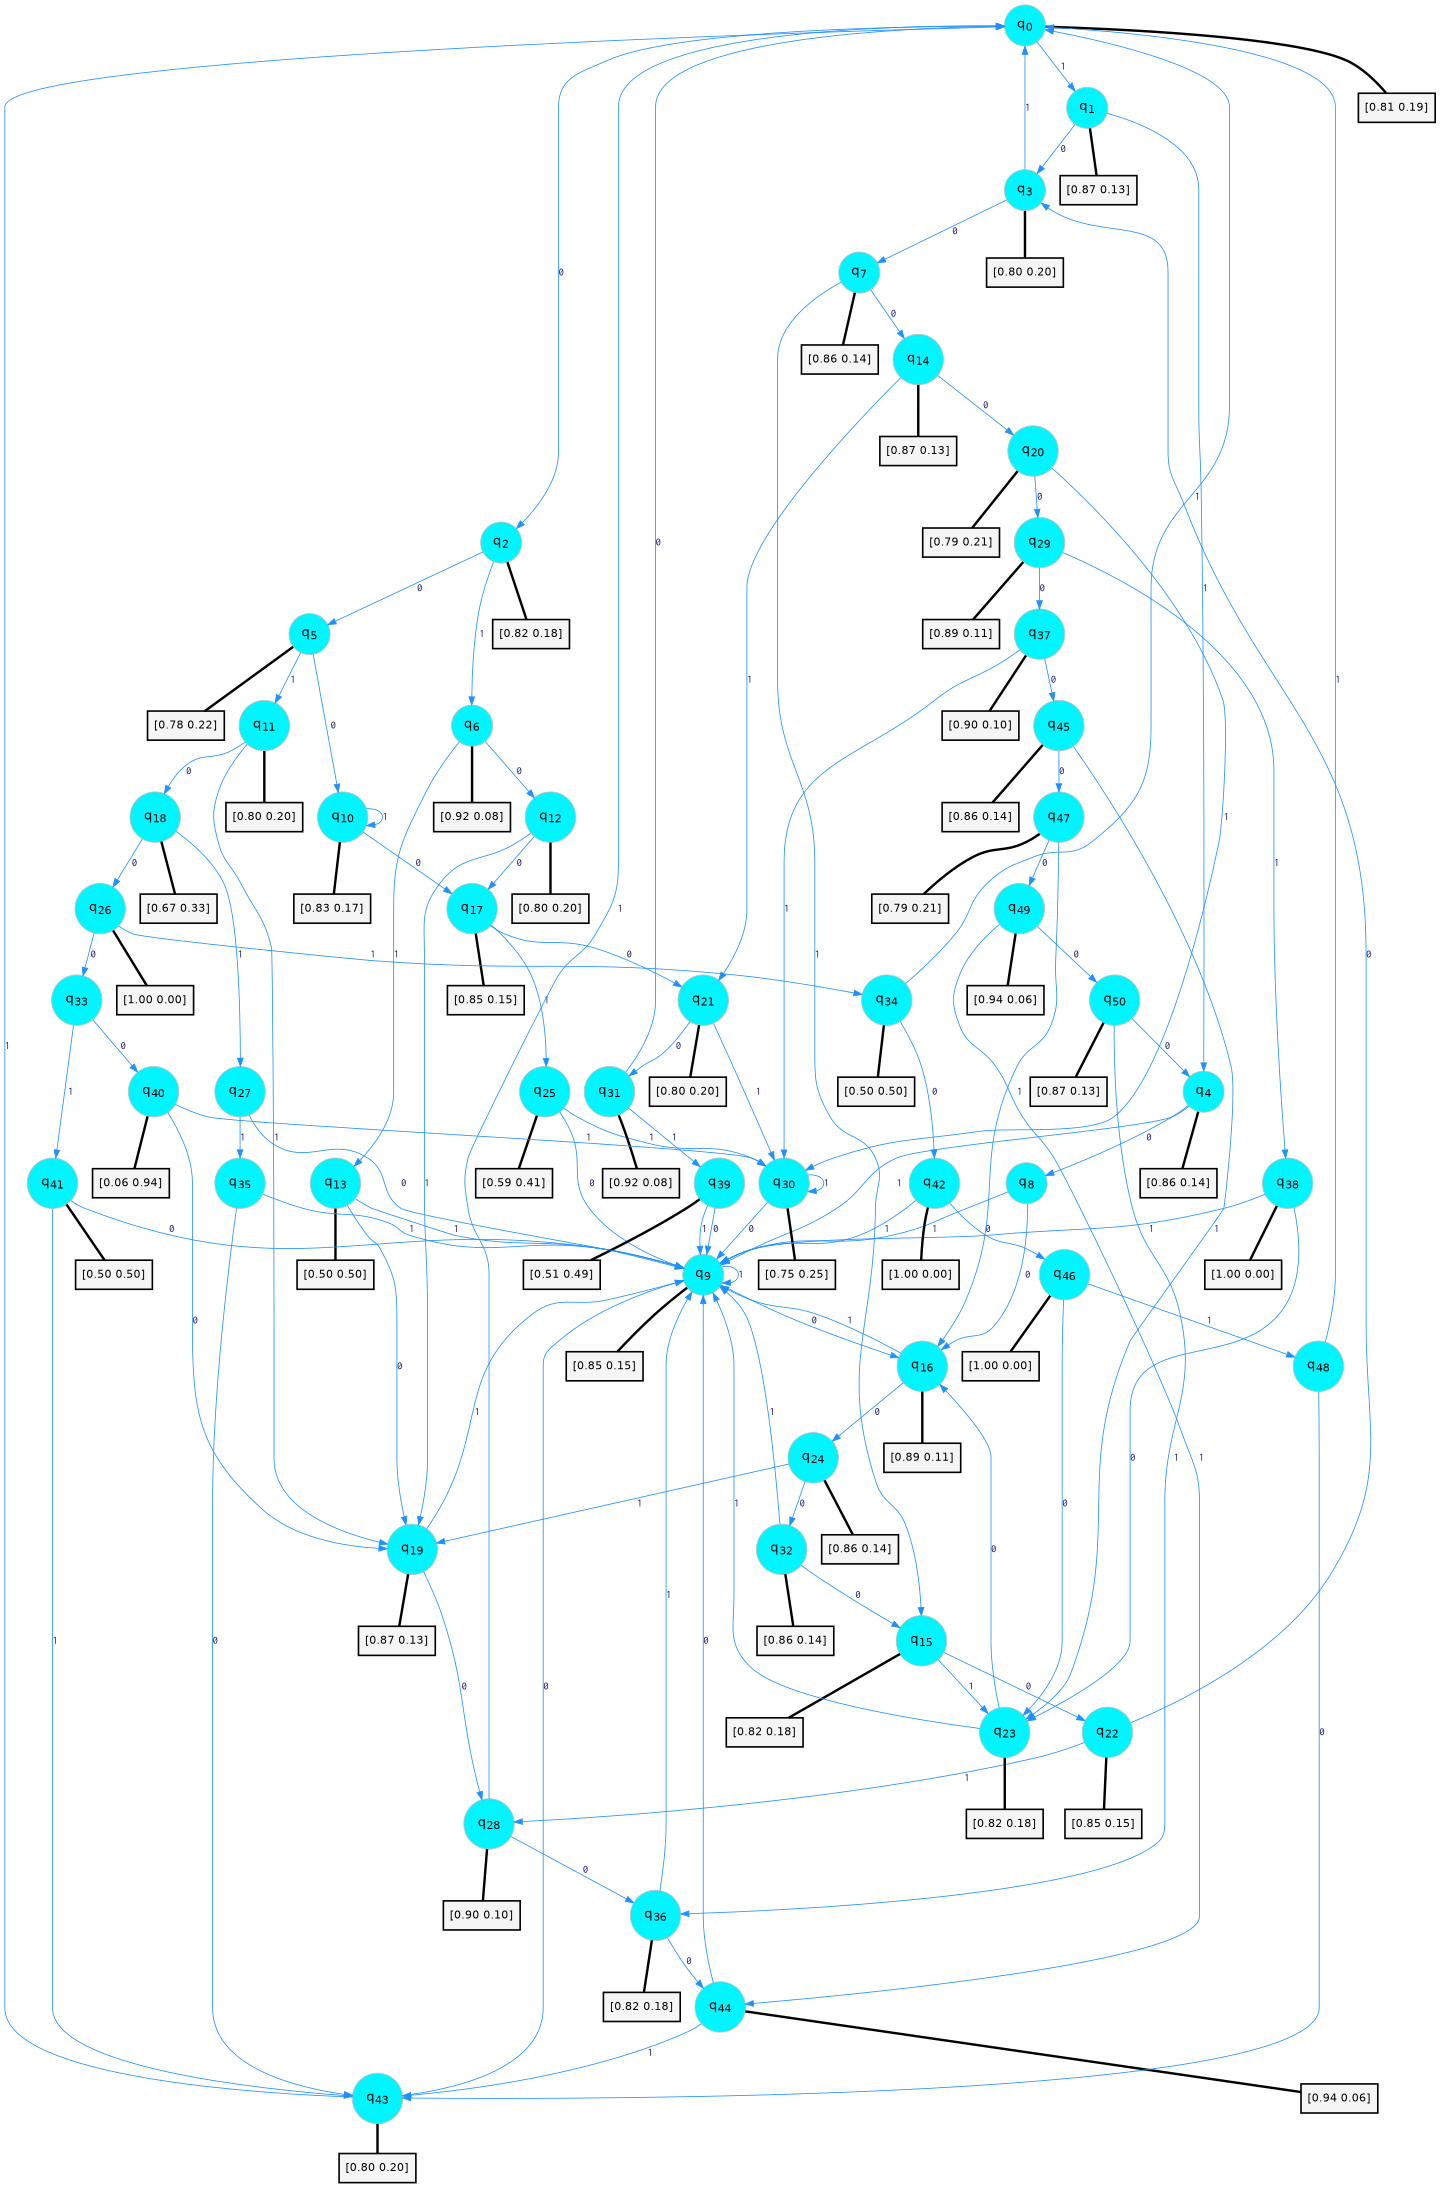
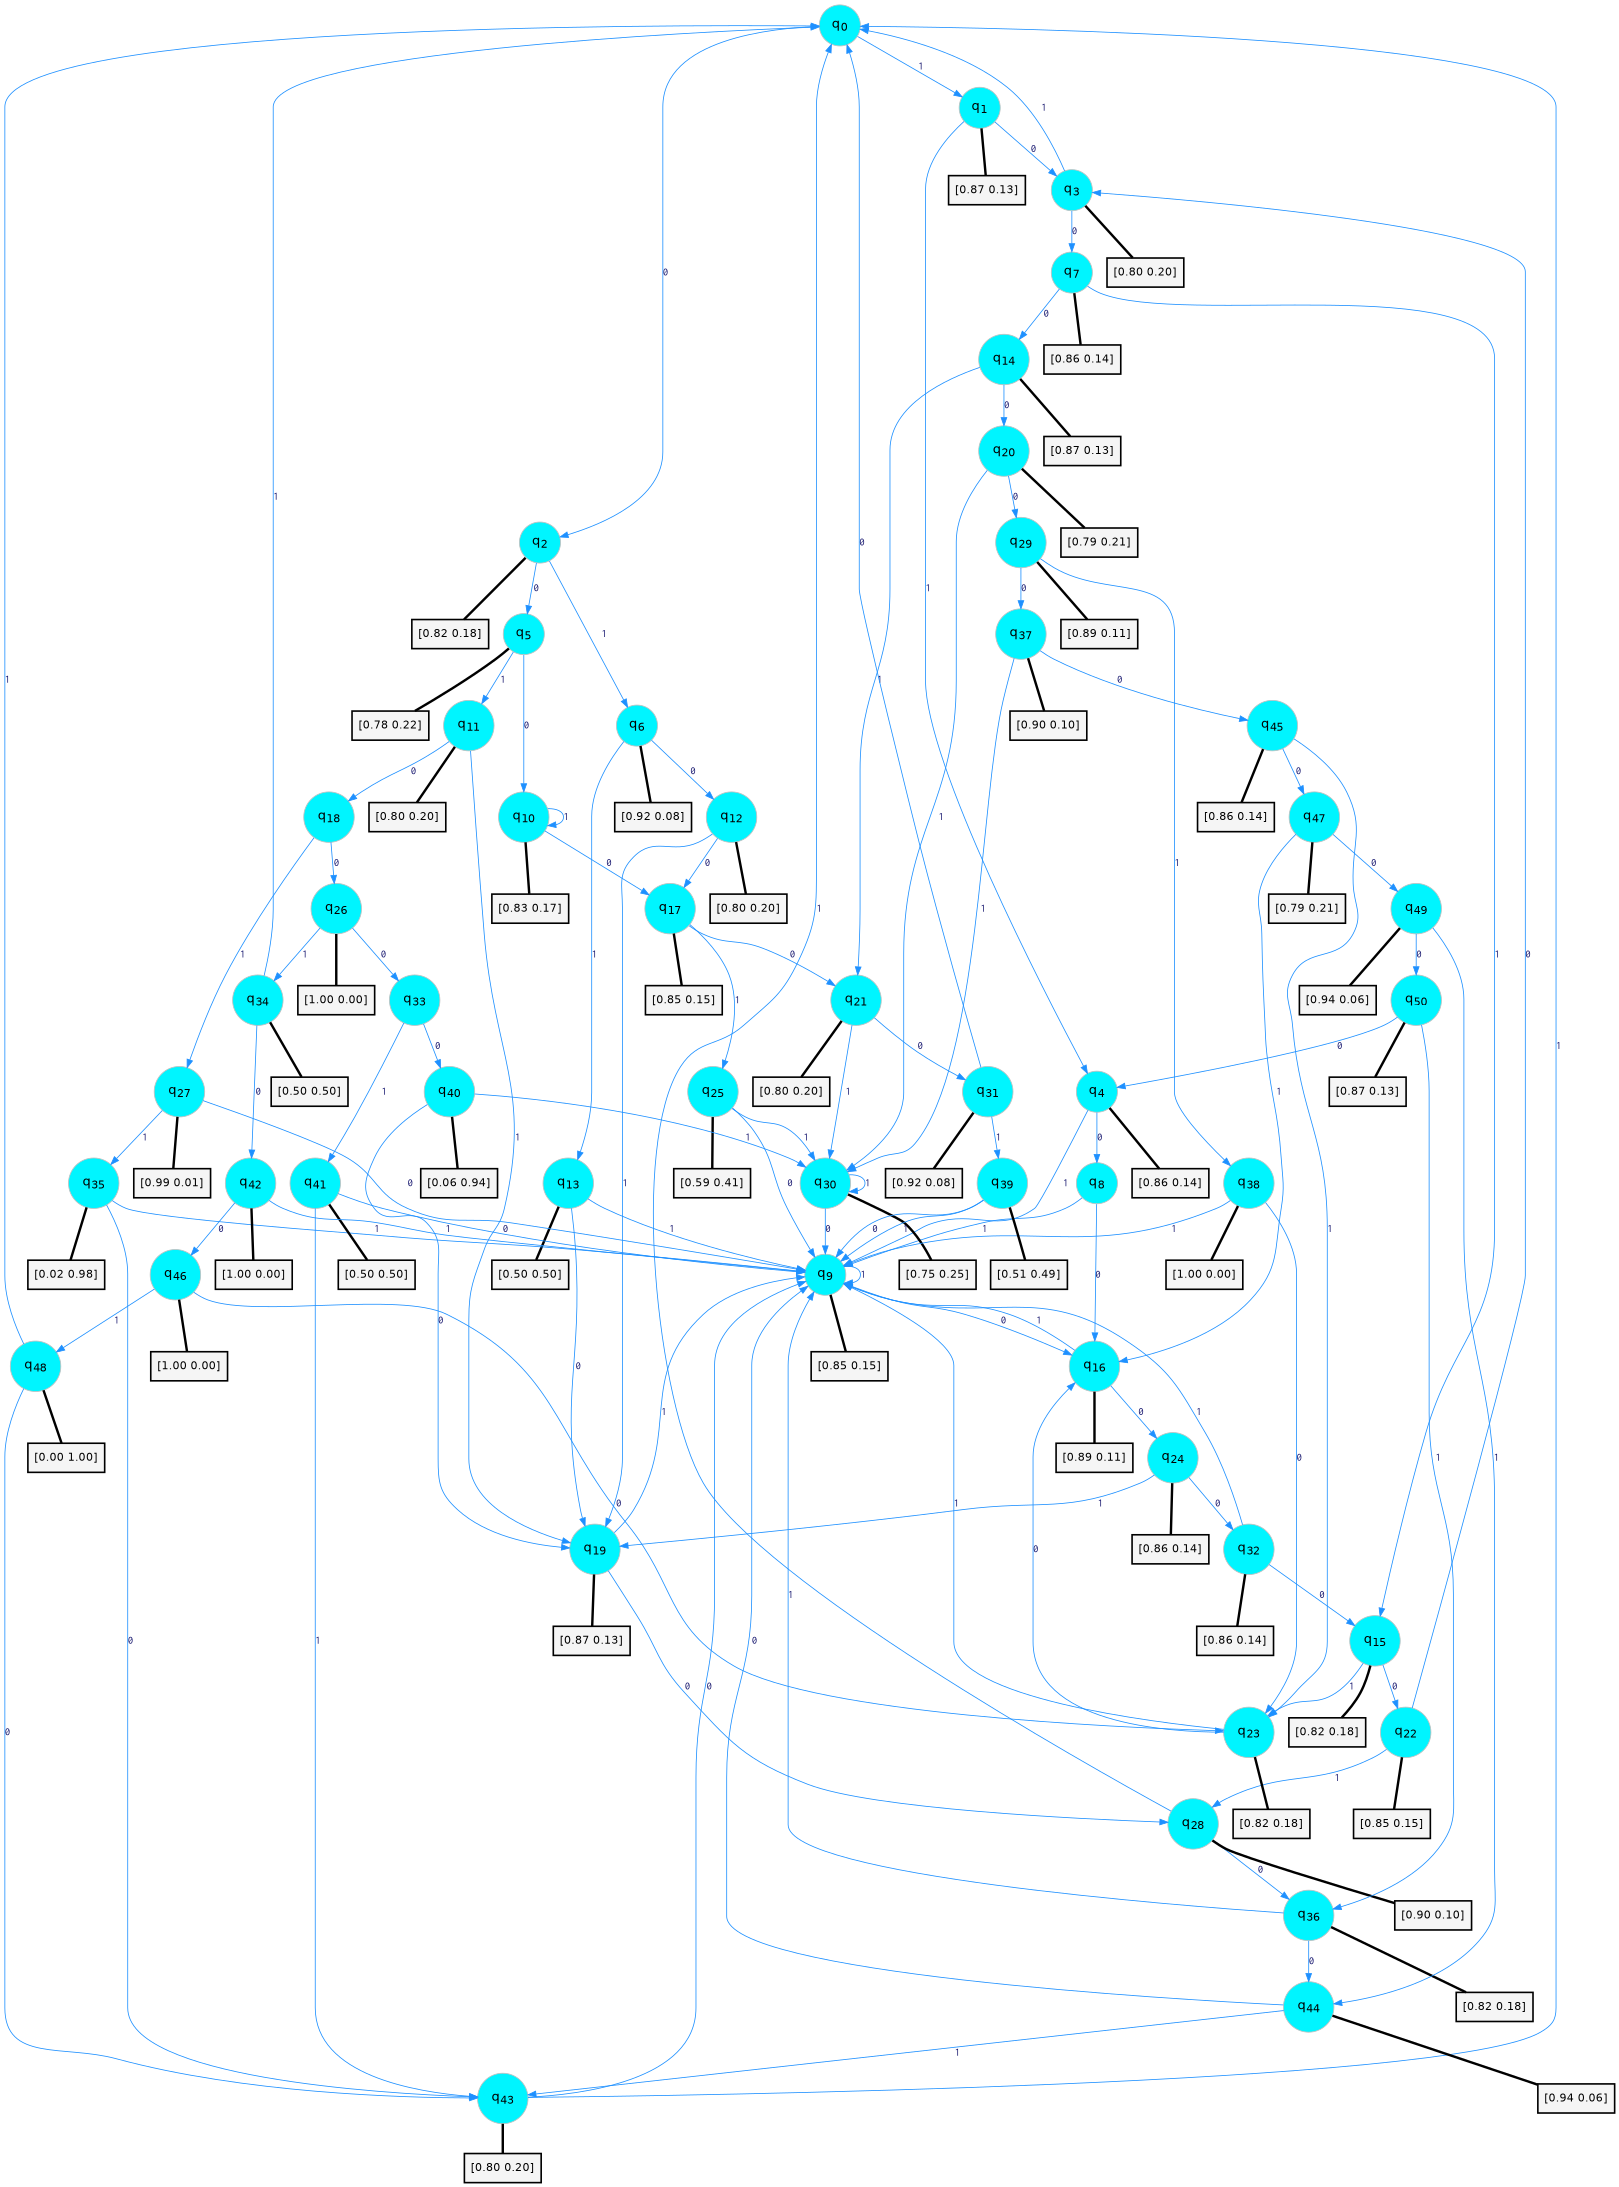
(1397, 108) -> none
(179, 909) -> none
none -> (172, 1183)
none -> (66, 1275)
none -> (66, 1458)
